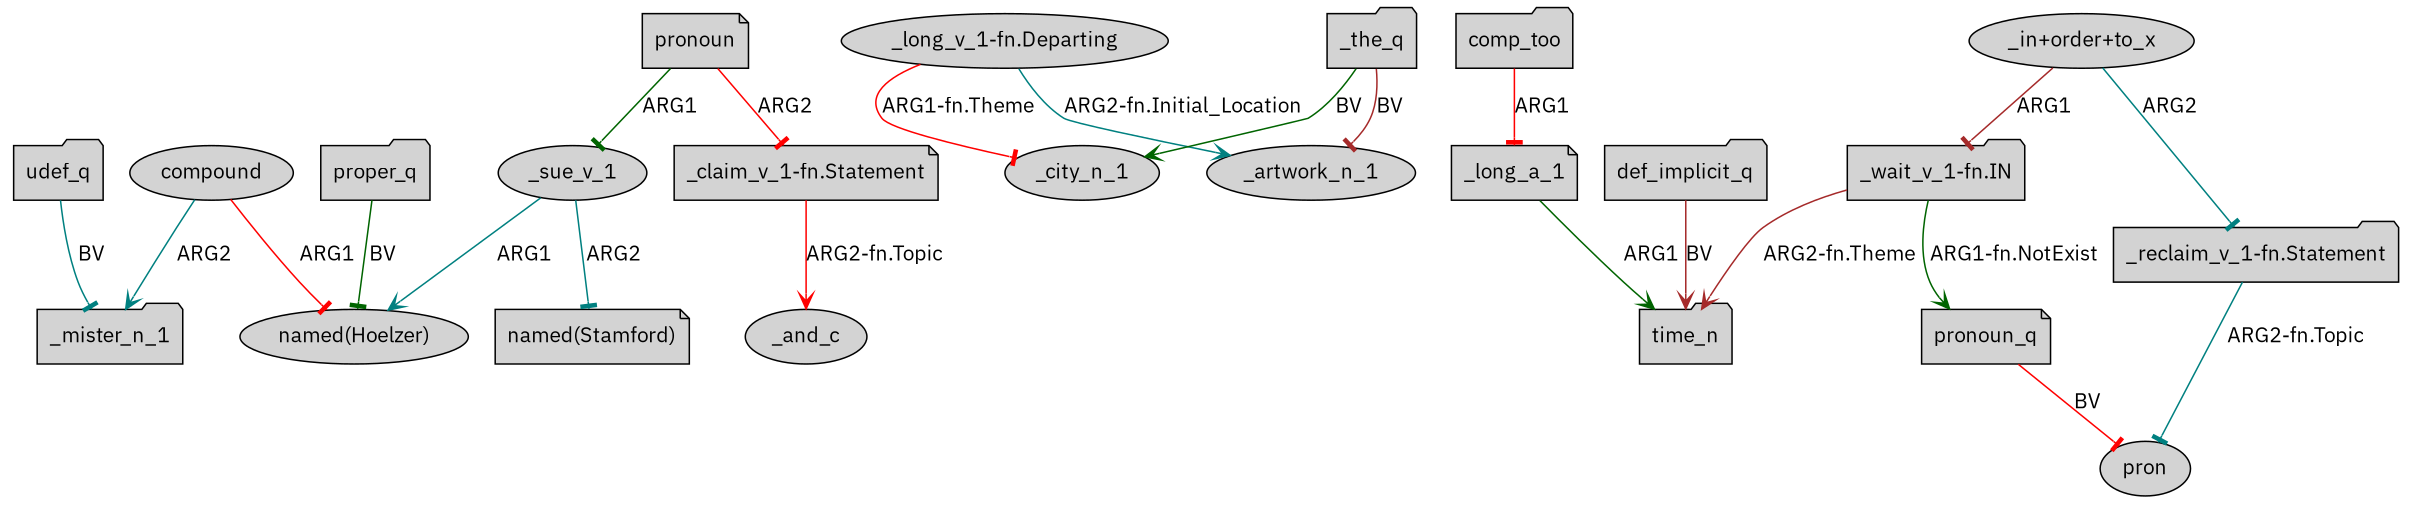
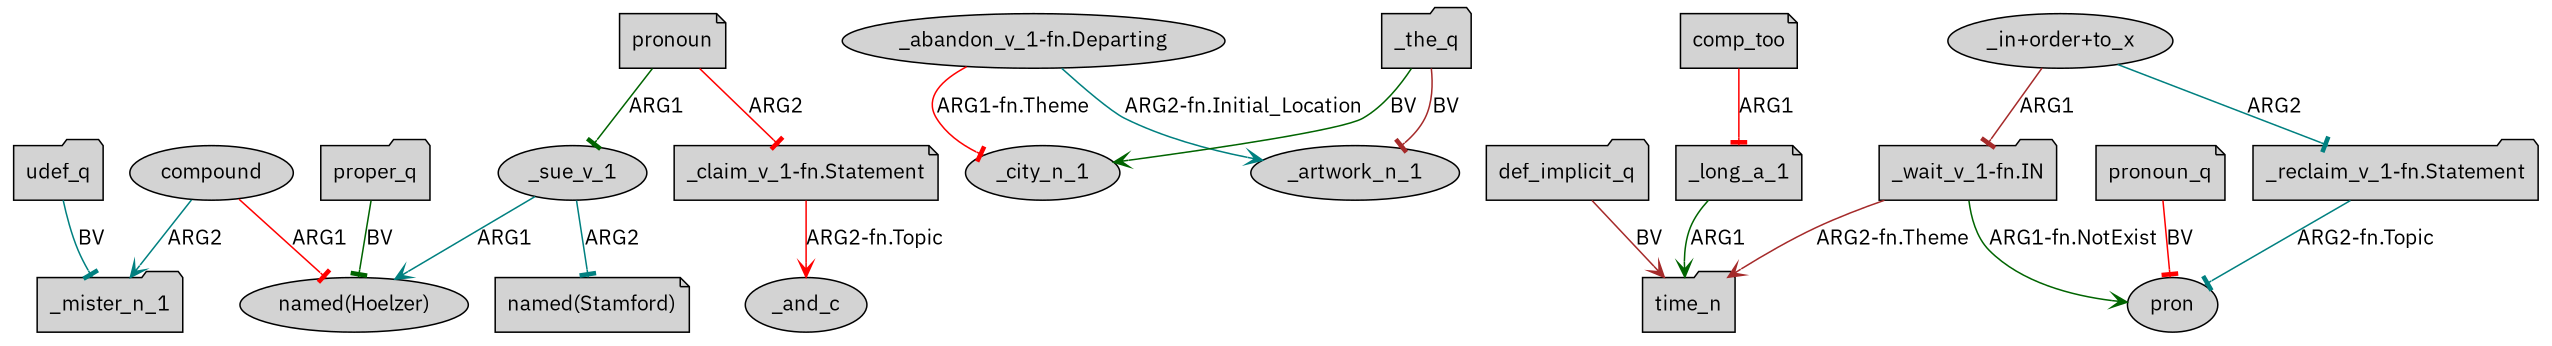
(1005, 41) -> (1034, 41)
(1514, 41) -> (1739, 41)
(1923, 251) -> (2022, 274)
